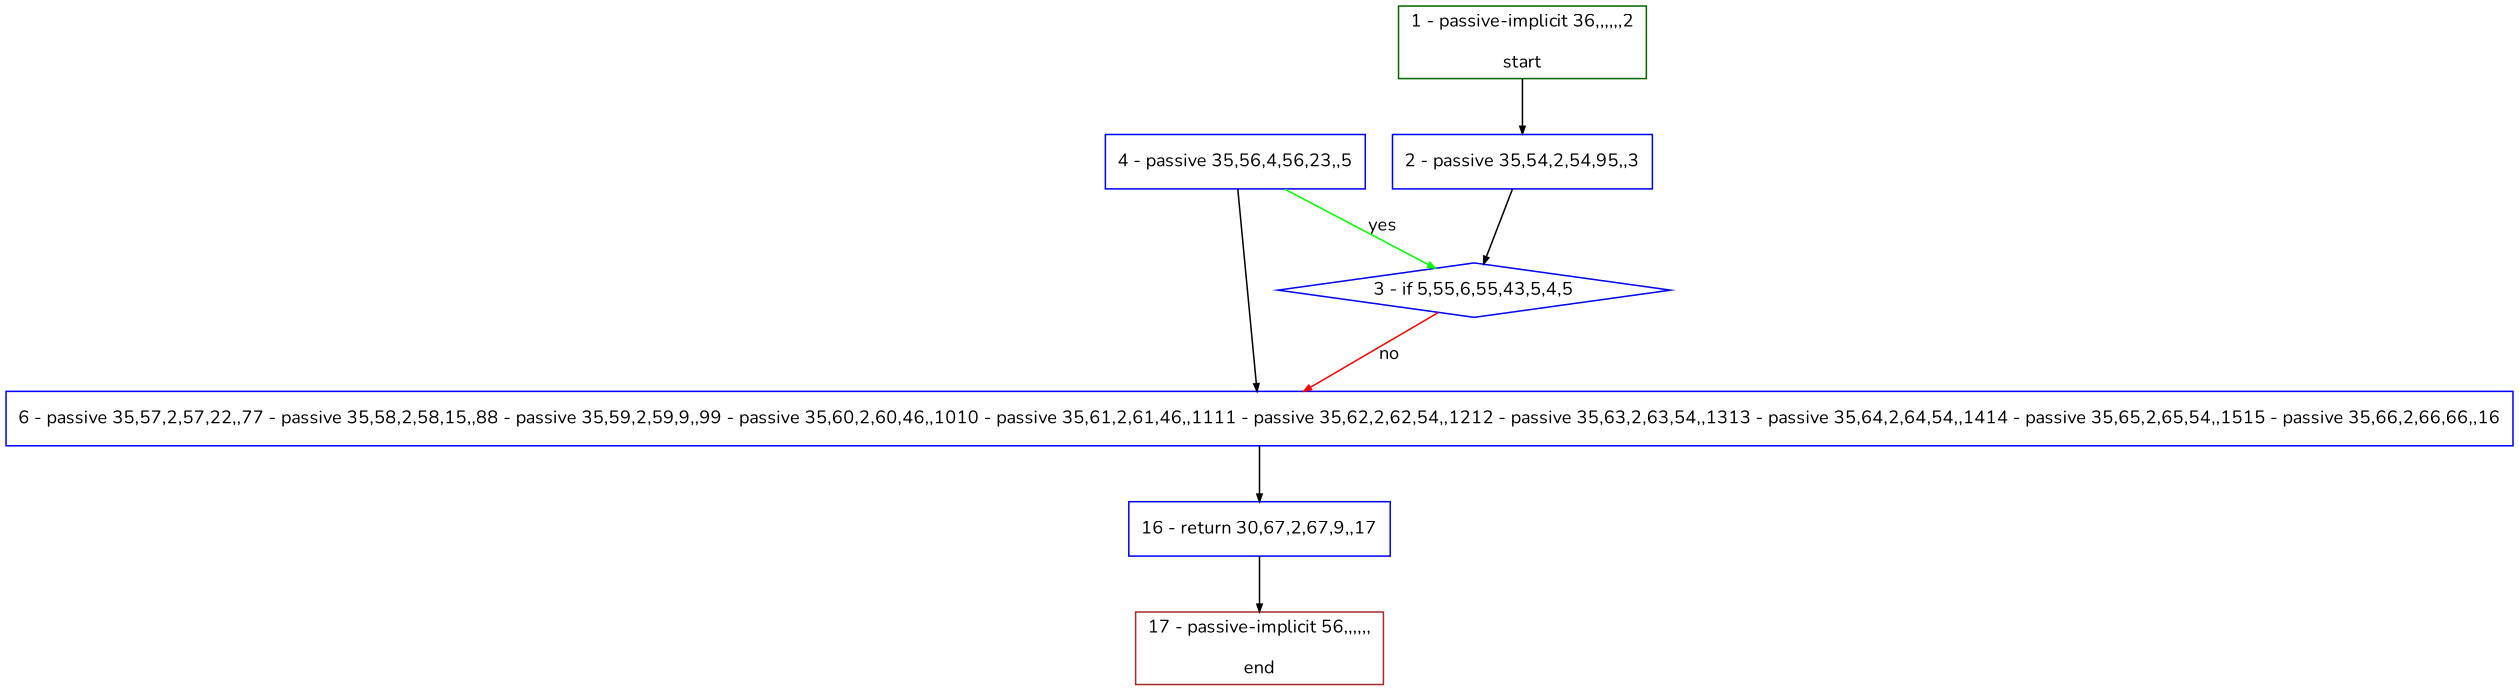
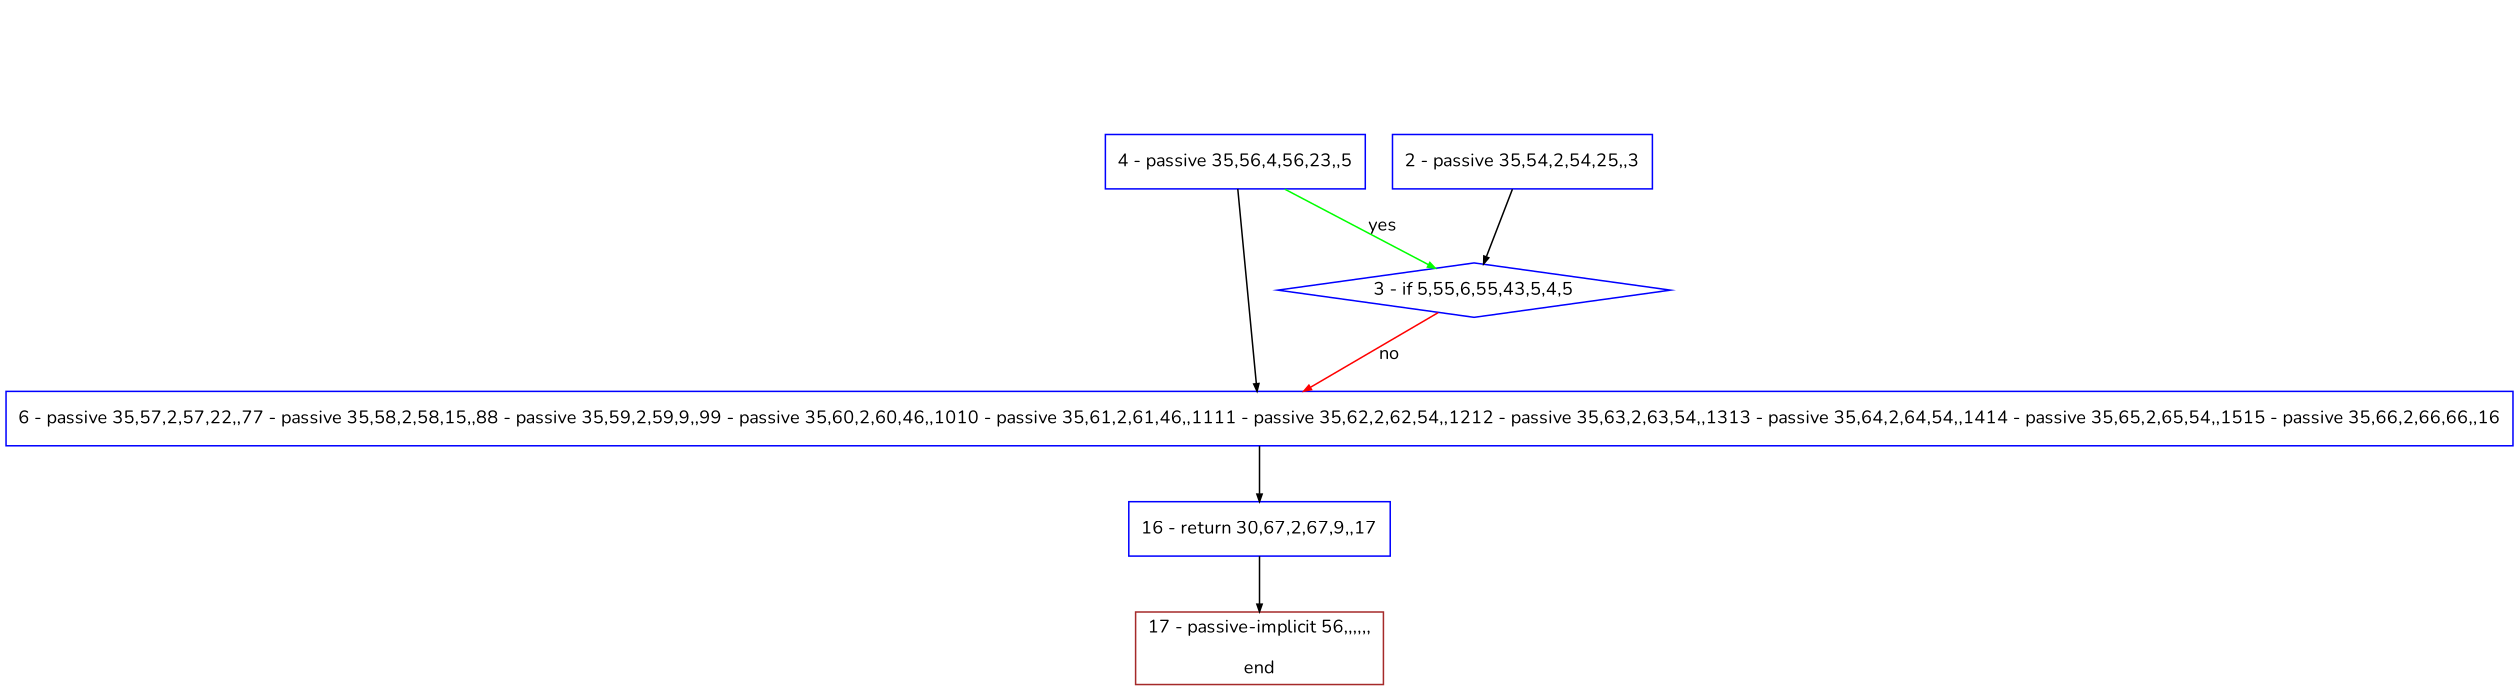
(1522, 42) -> none
(1522, 162) -> (1522, 162)
